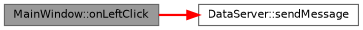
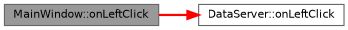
(279, 15) -> (271, 15)
